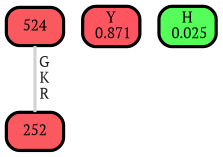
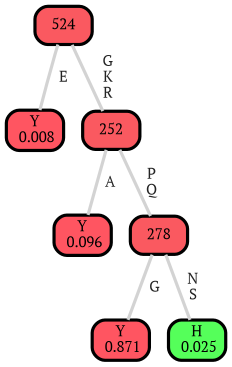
none -> (35, 130)
none -> (83, 235)
none -> (159, 235)
